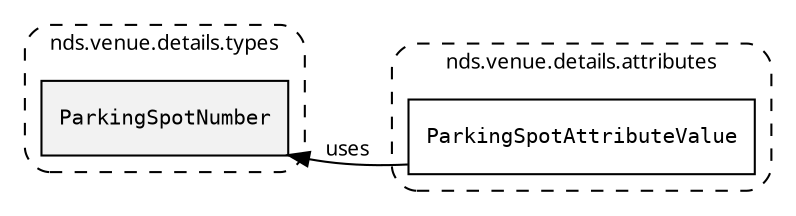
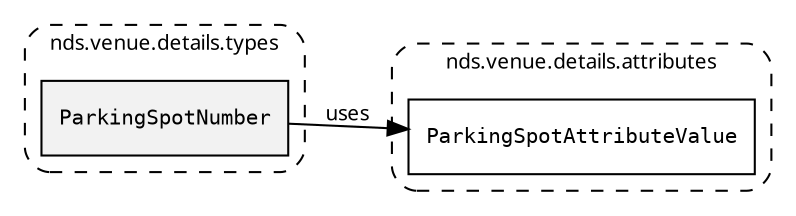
(358, 165) -> (338, 126)
